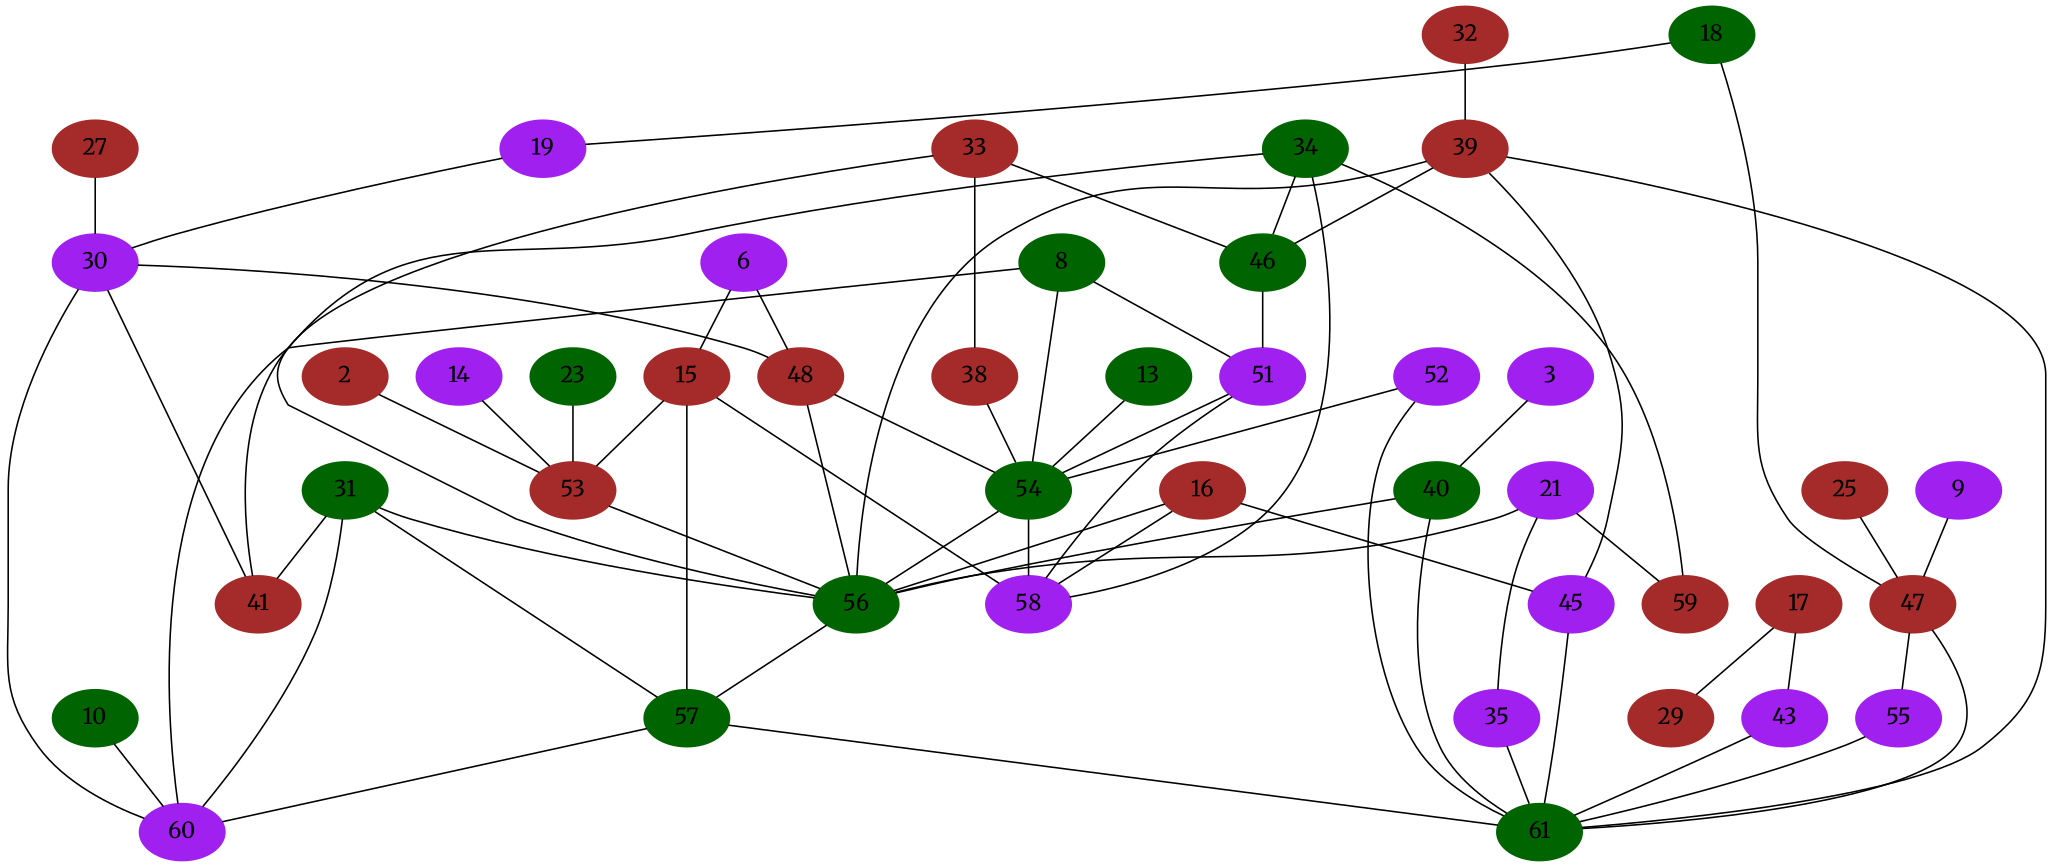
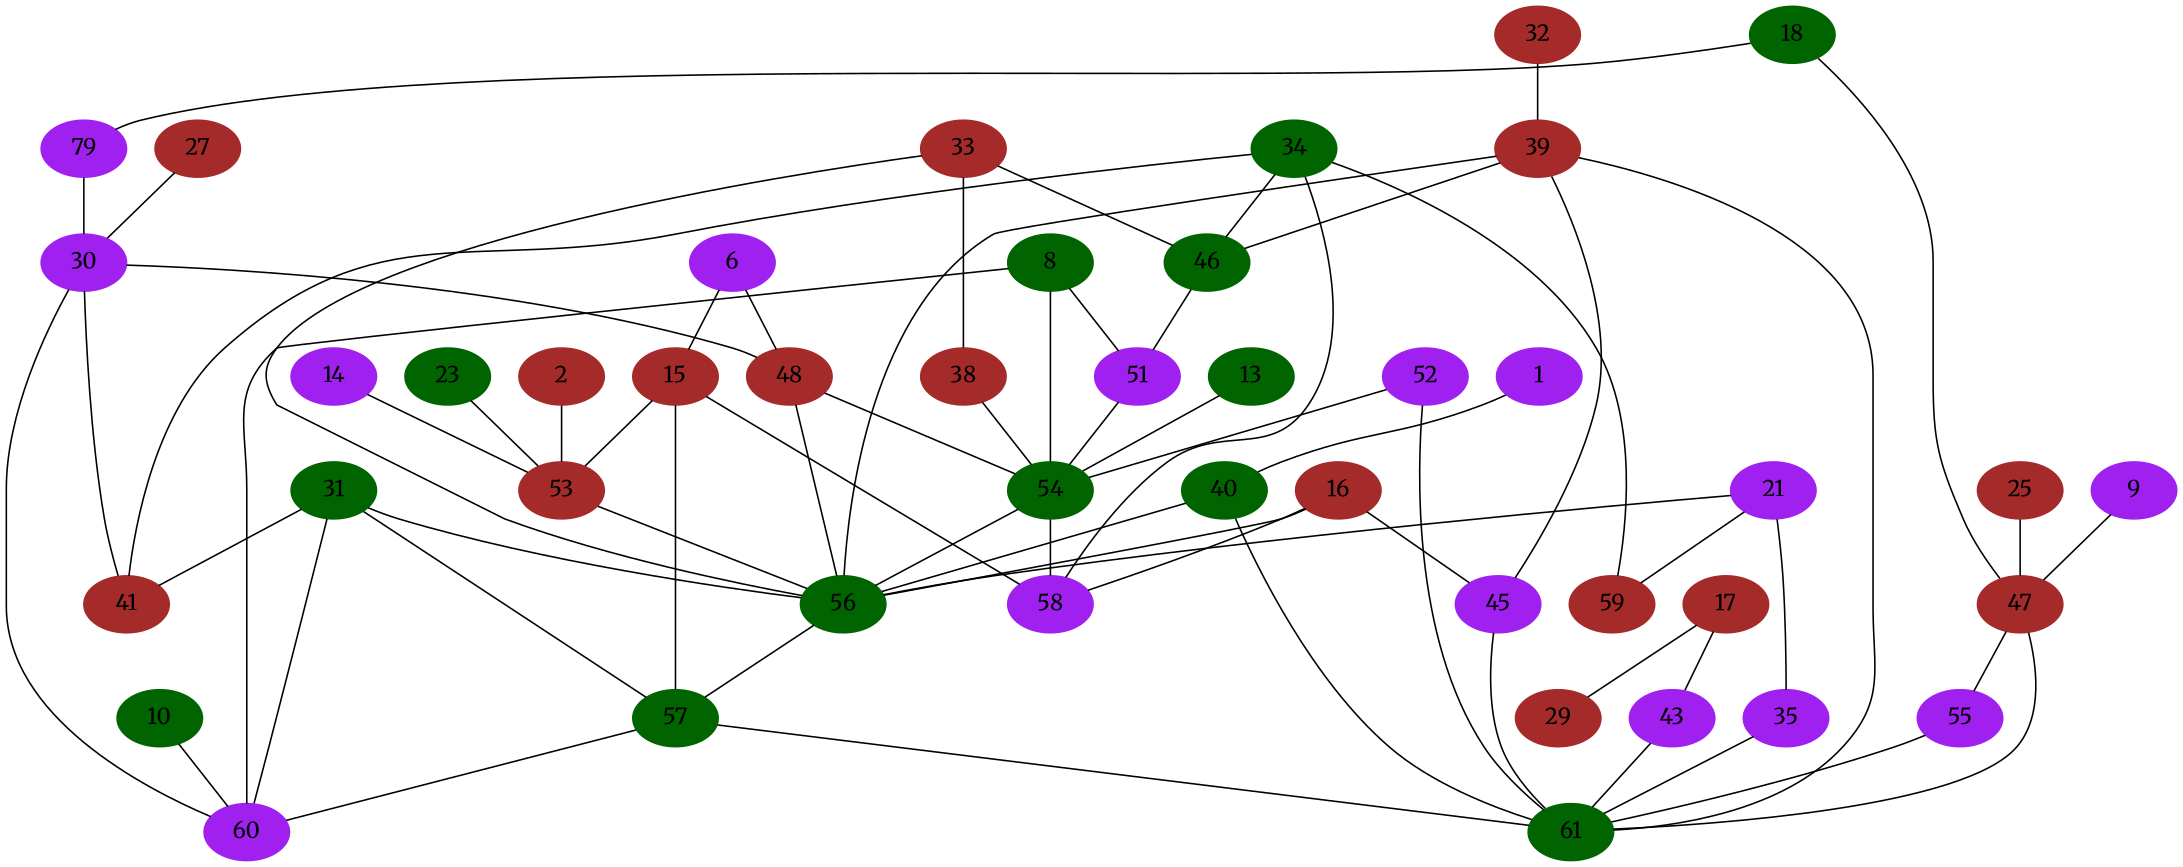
(543, 149) -> (84, 149)
(1551, 377) -> (1539, 377)
(1130, 478) -> none
